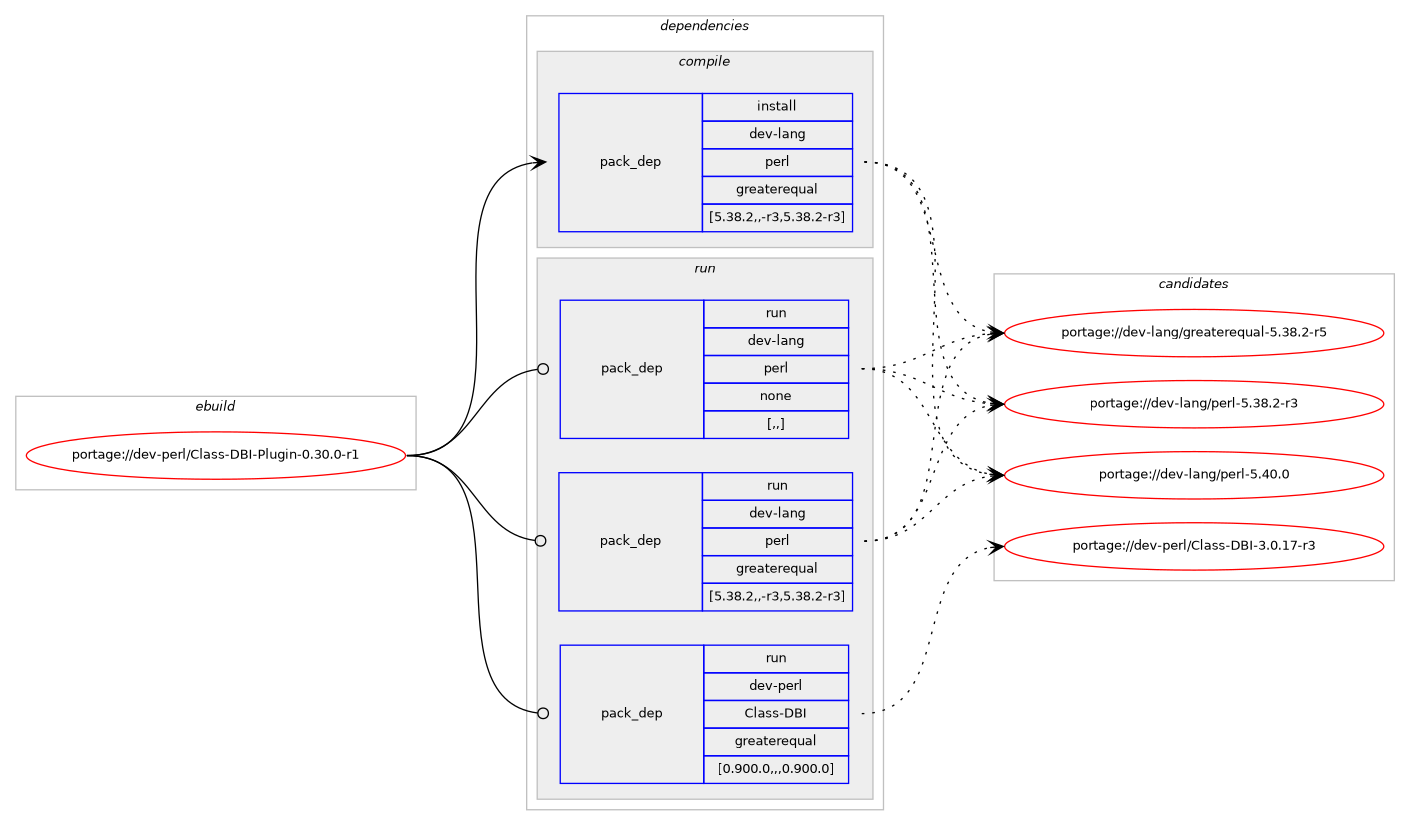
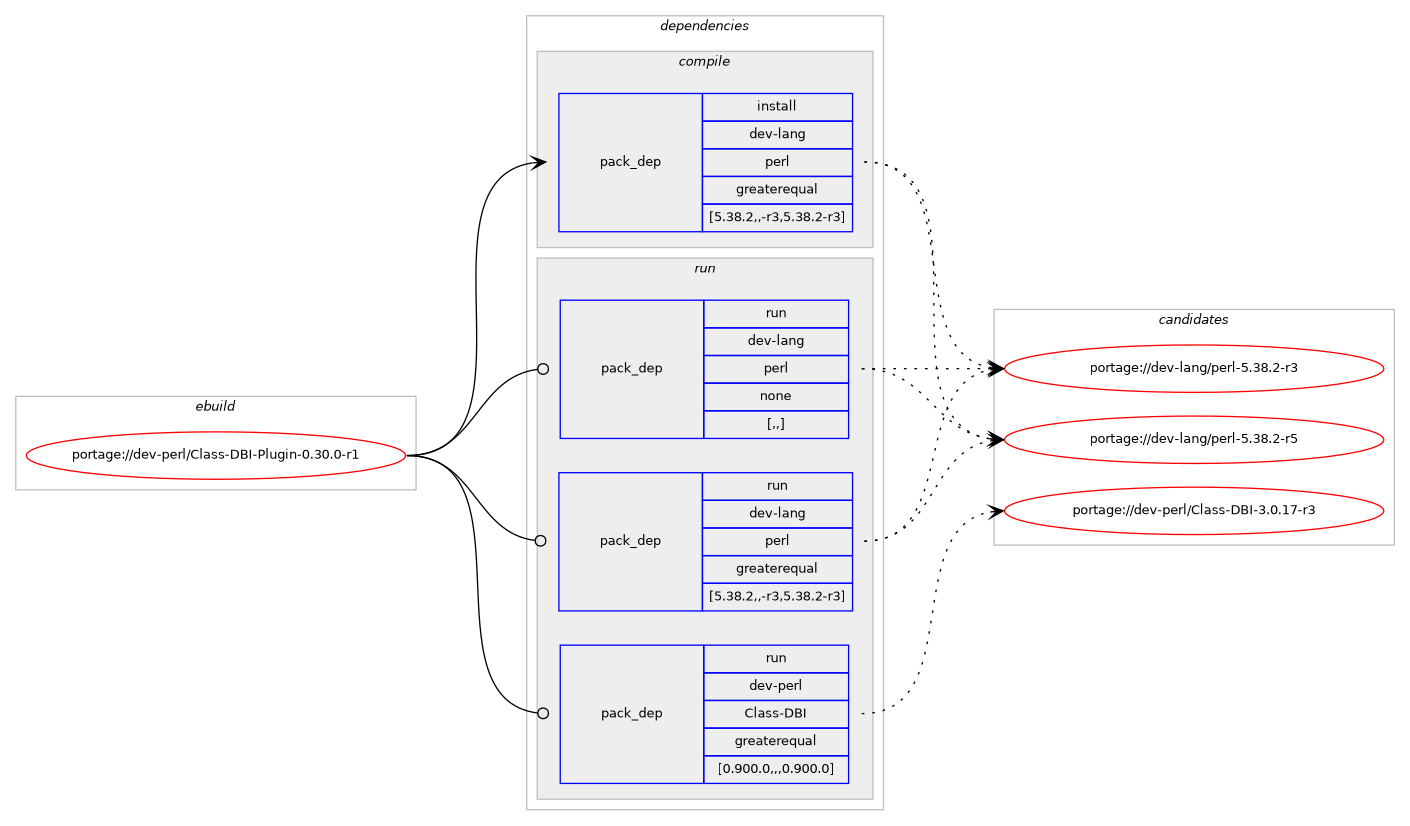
(1194, 333) -> (1194, 440)
(1194, 475) -> none
